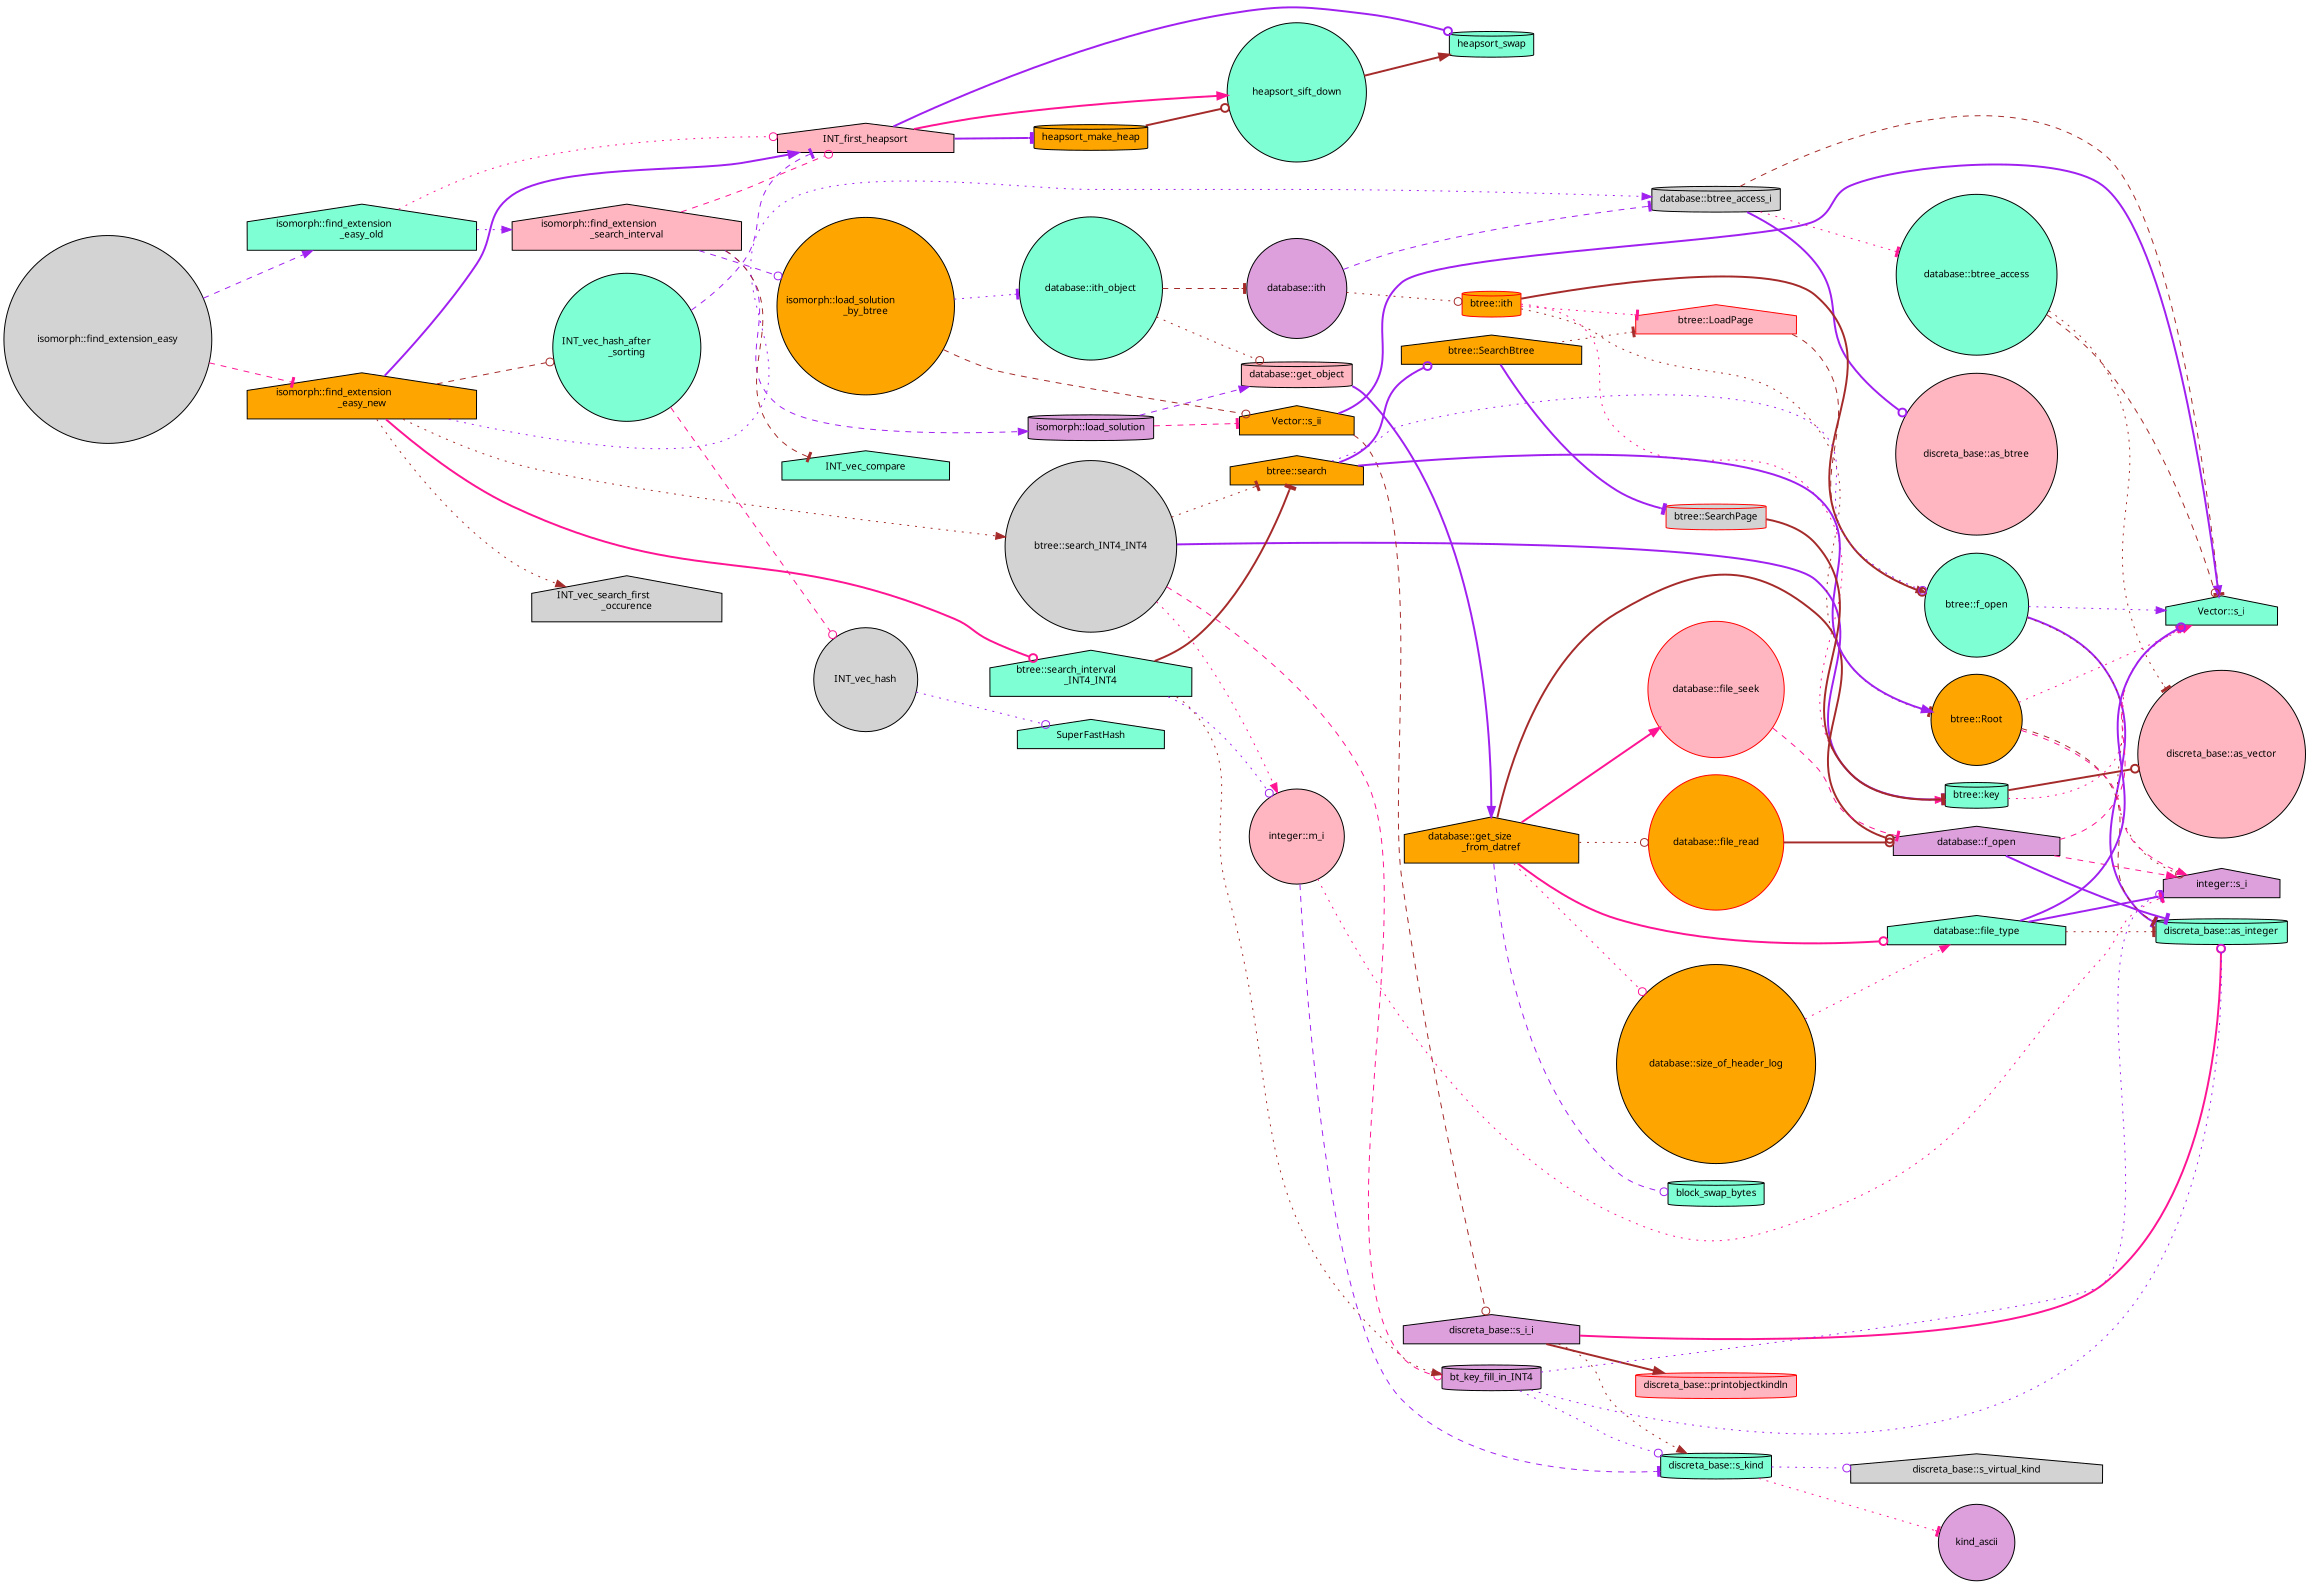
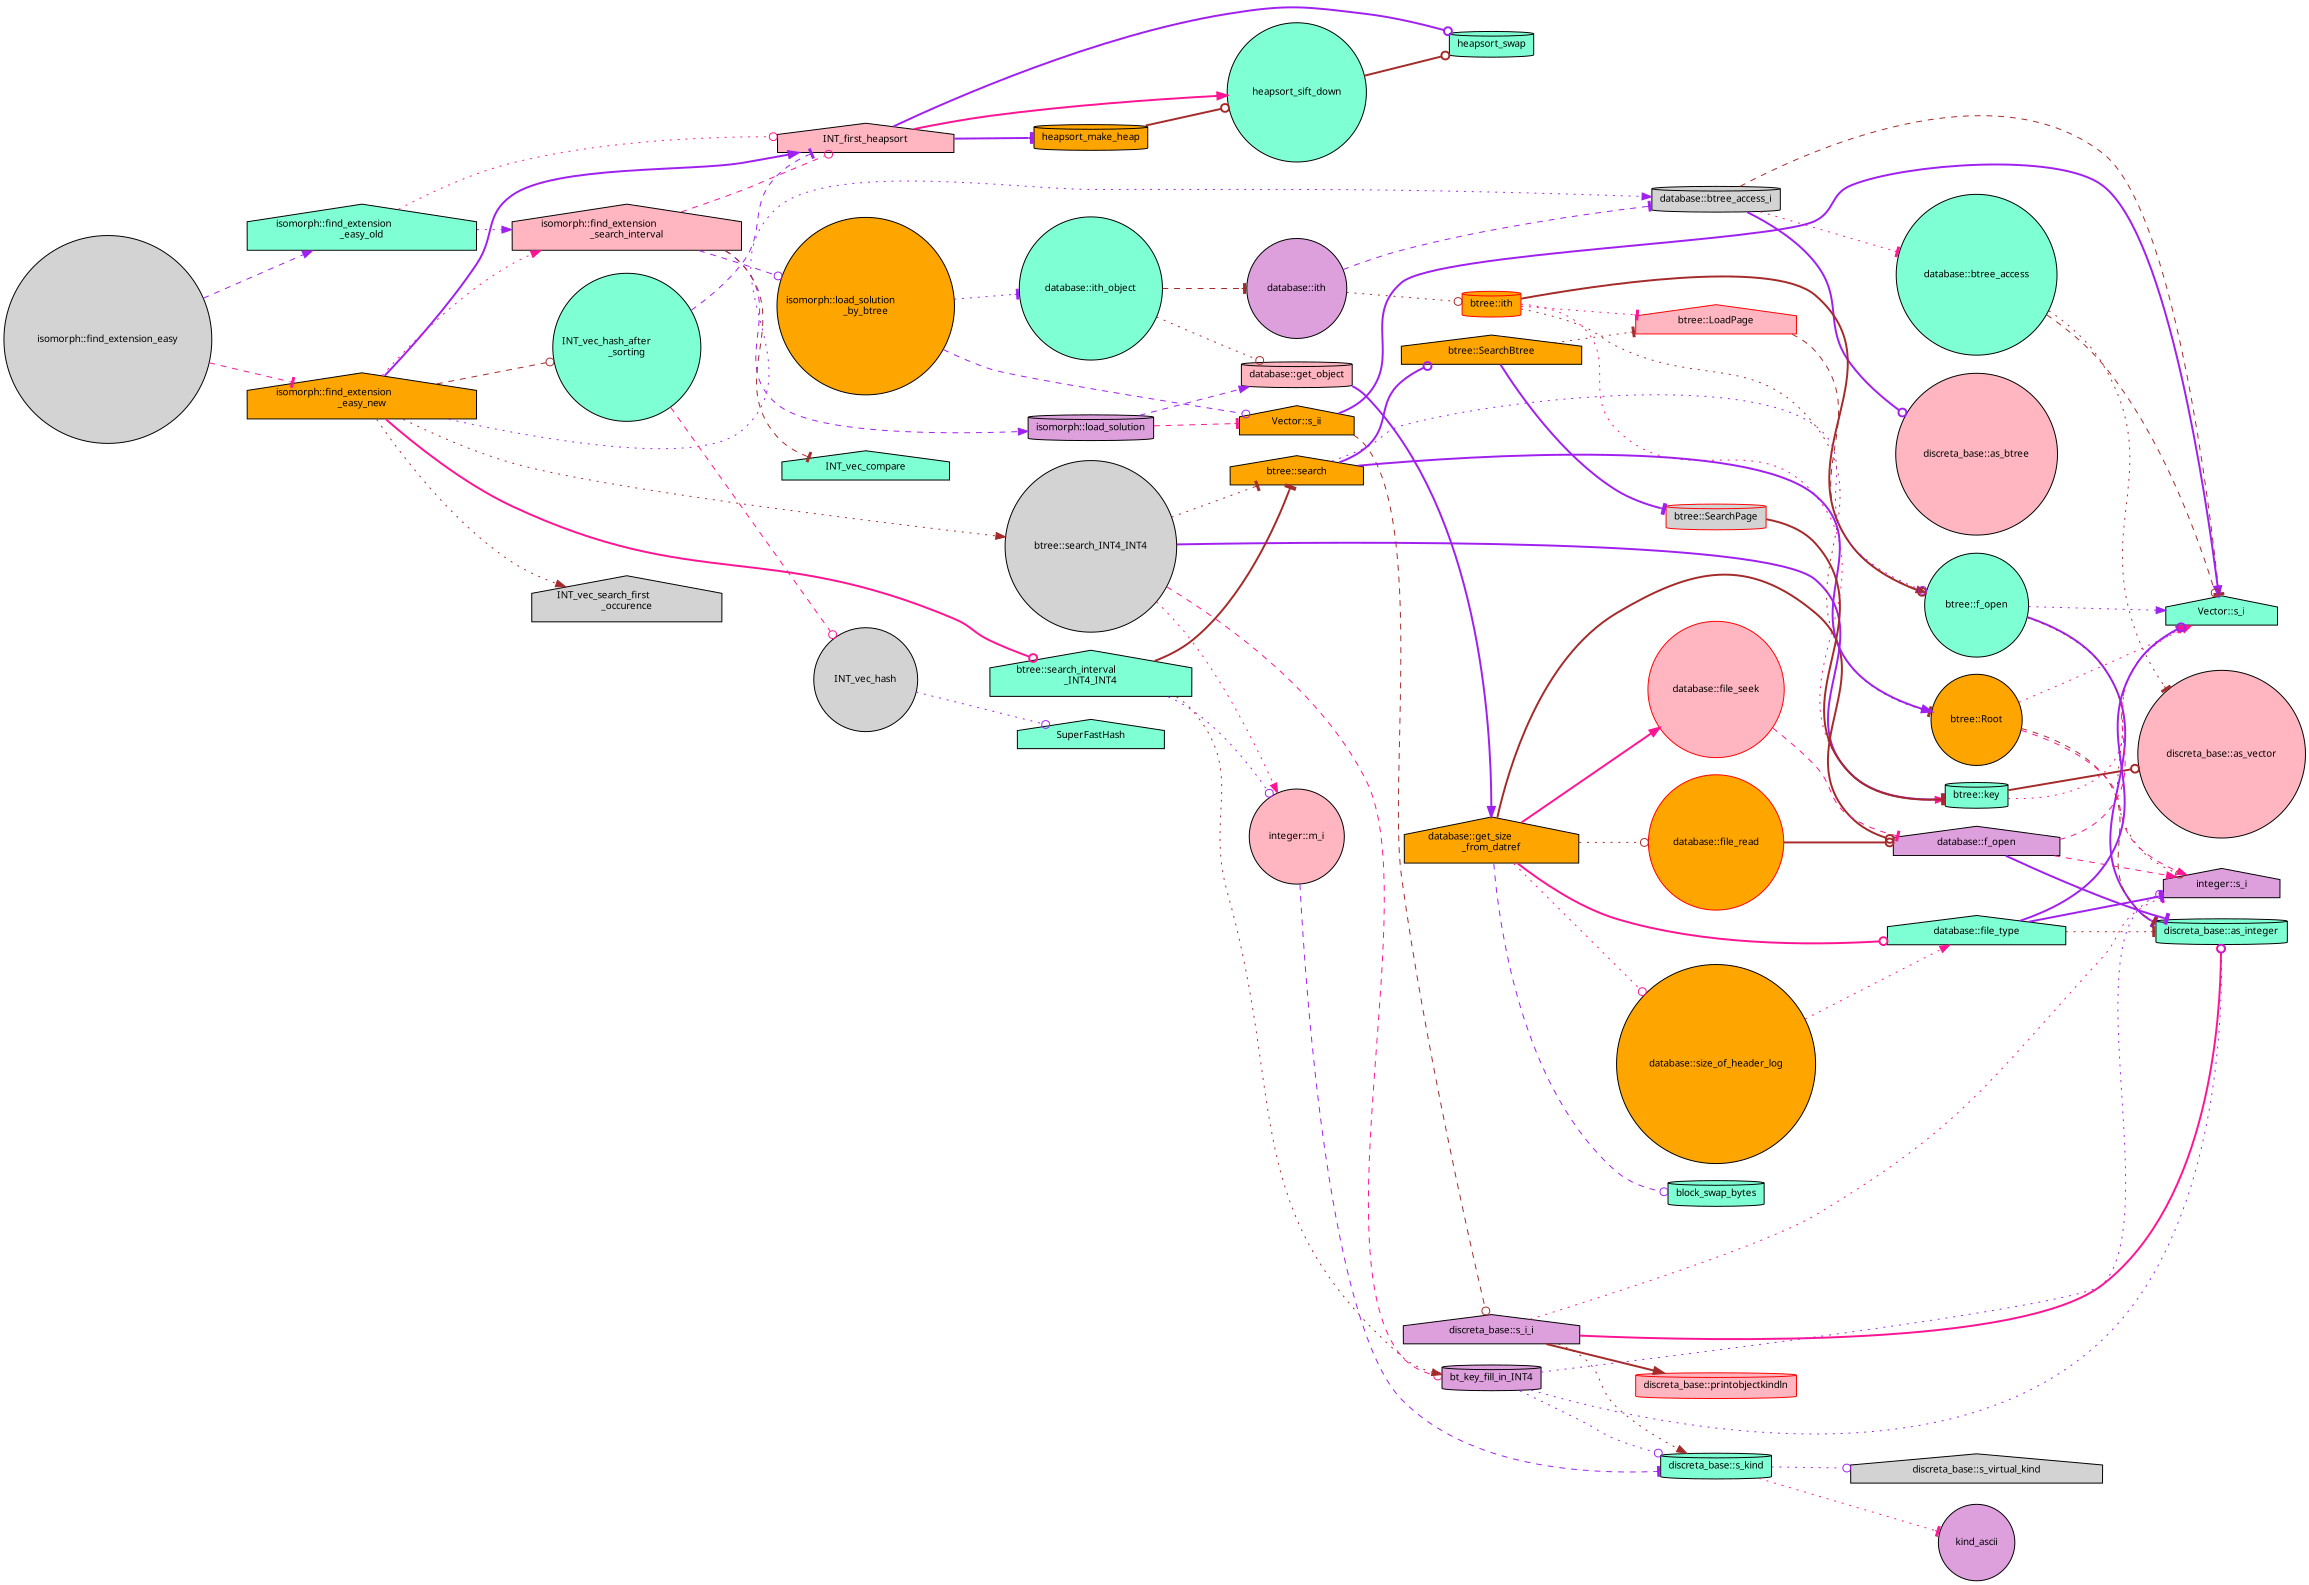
(1403, 66) -> (1403, 66)
none -> (455, 304)
(1091, 389) -> (1091, 389)
(1725, 1240) -> (1886, 1170)
